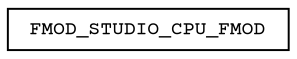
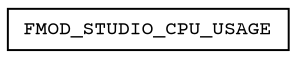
(148, 29) -> (148, 29)
